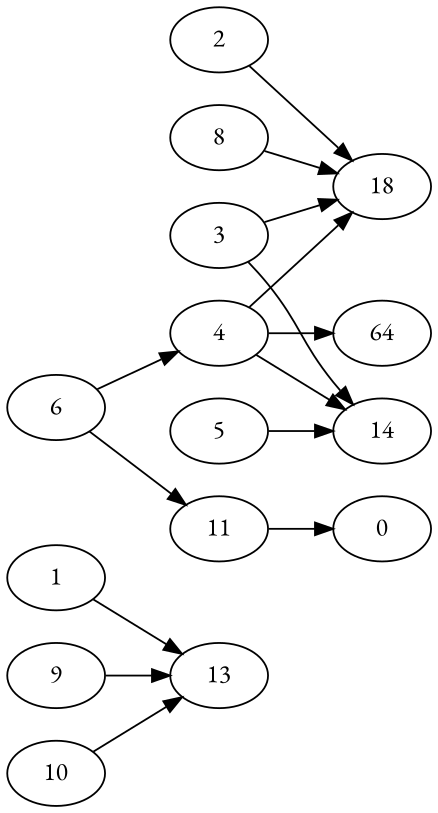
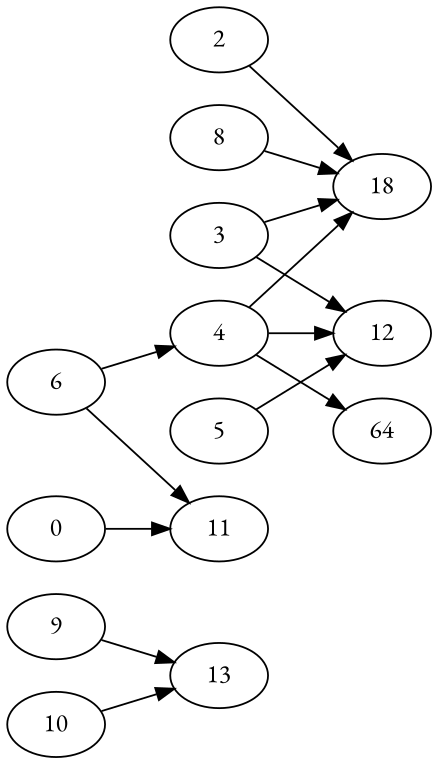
(382, 431) -> (382, 333)
(292, 529) -> (129, 529)
(56, 578) -> none
